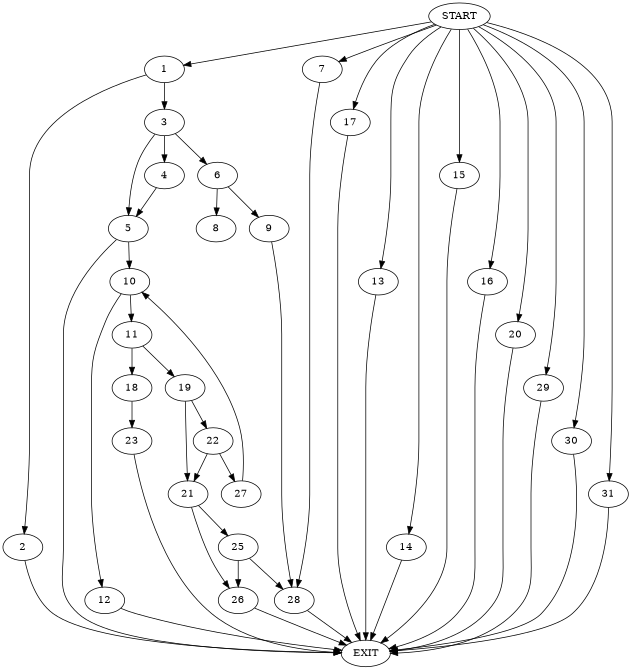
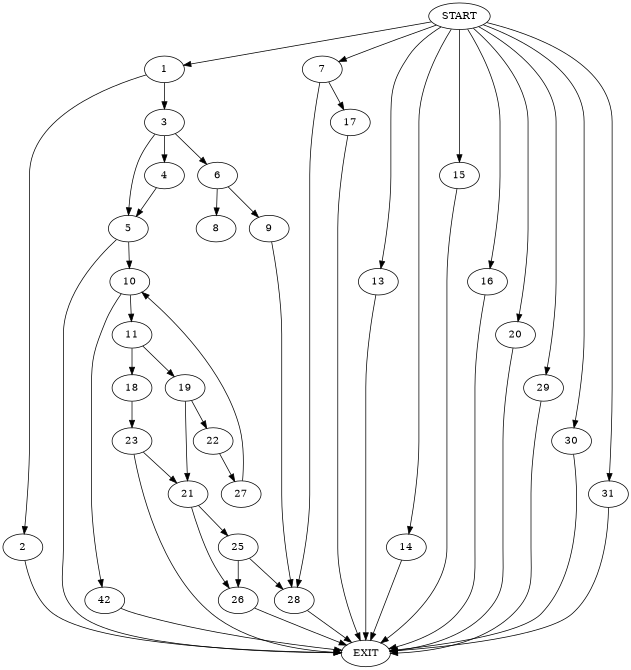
(384, 52) -> (335, 93)
(202, 464) -> (157, 465)
(105, 600) -> (105, 600)
